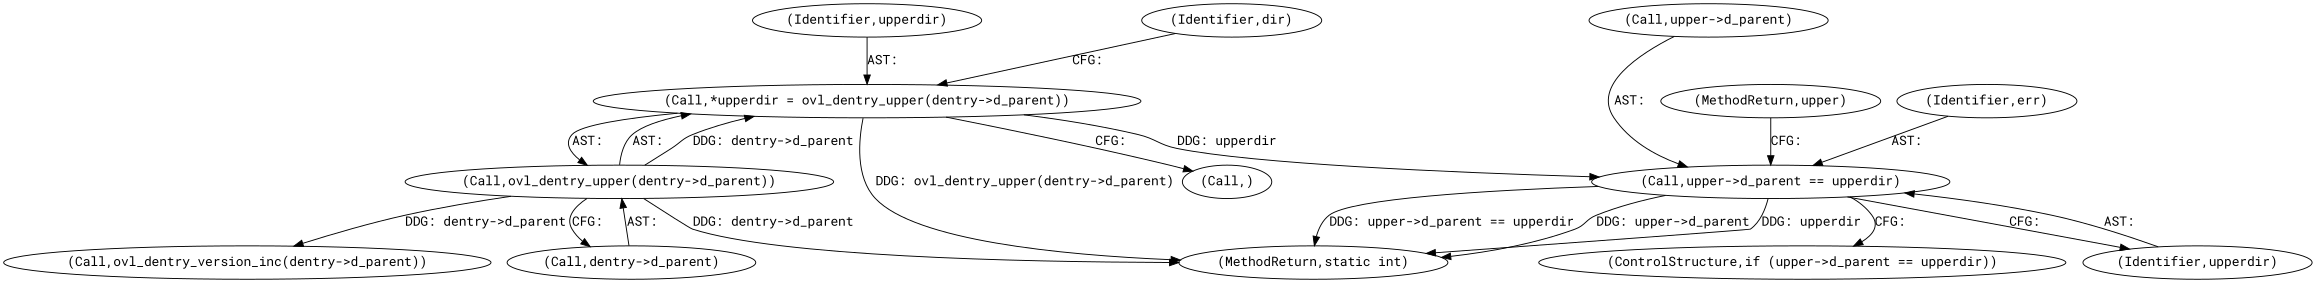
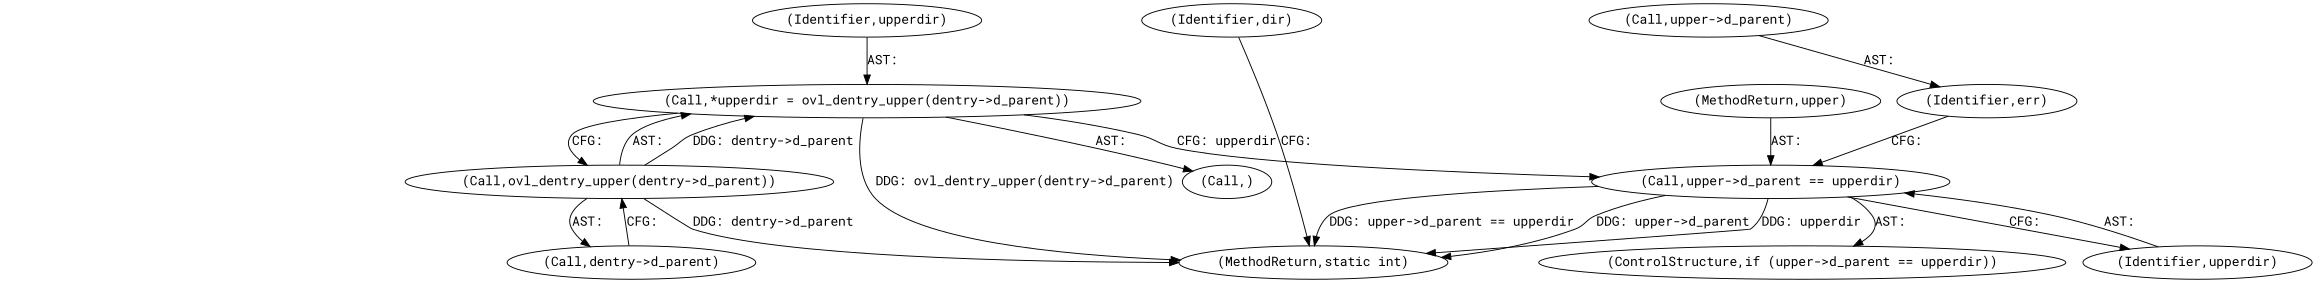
(1061, 58) -> (1277, 135)
(1609, 102) -> (1845, 60)
(592, 141) -> (592, 141)
(1115, 141) -> (1115, 141)
(1227, 141) -> (1227, 141)
(1790, 141) -> (1790, 141)
(1911, 141) -> (1911, 141)
(592, 222) -> (592, 222)
(646, 222) -> (646, 222)
(1894, 222) -> (1894, 222)
(247, 263) -> none
